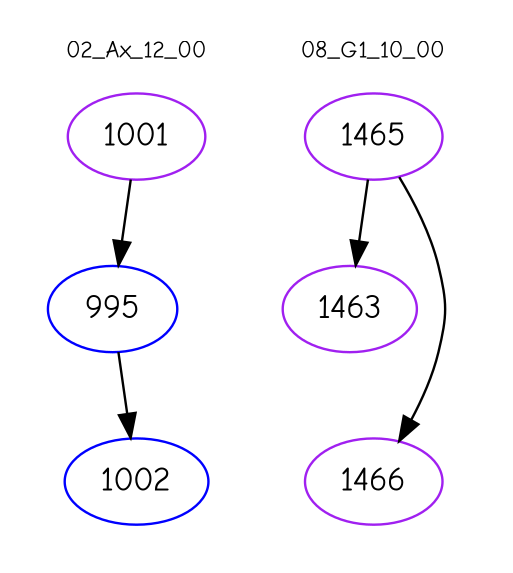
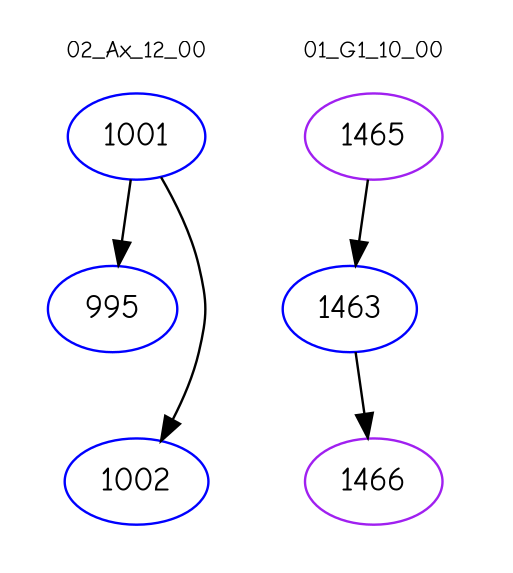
(374, 52) -> (374, 52)
(137, 137) -> (137, 137)
(444, 297) -> (360, 383)
(350, 309) -> (350, 309)
(123, 383) -> (205, 297)
